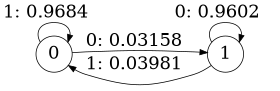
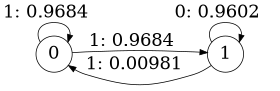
(140, 41) -> (140, 41)
(140, 65) -> (140, 65)
